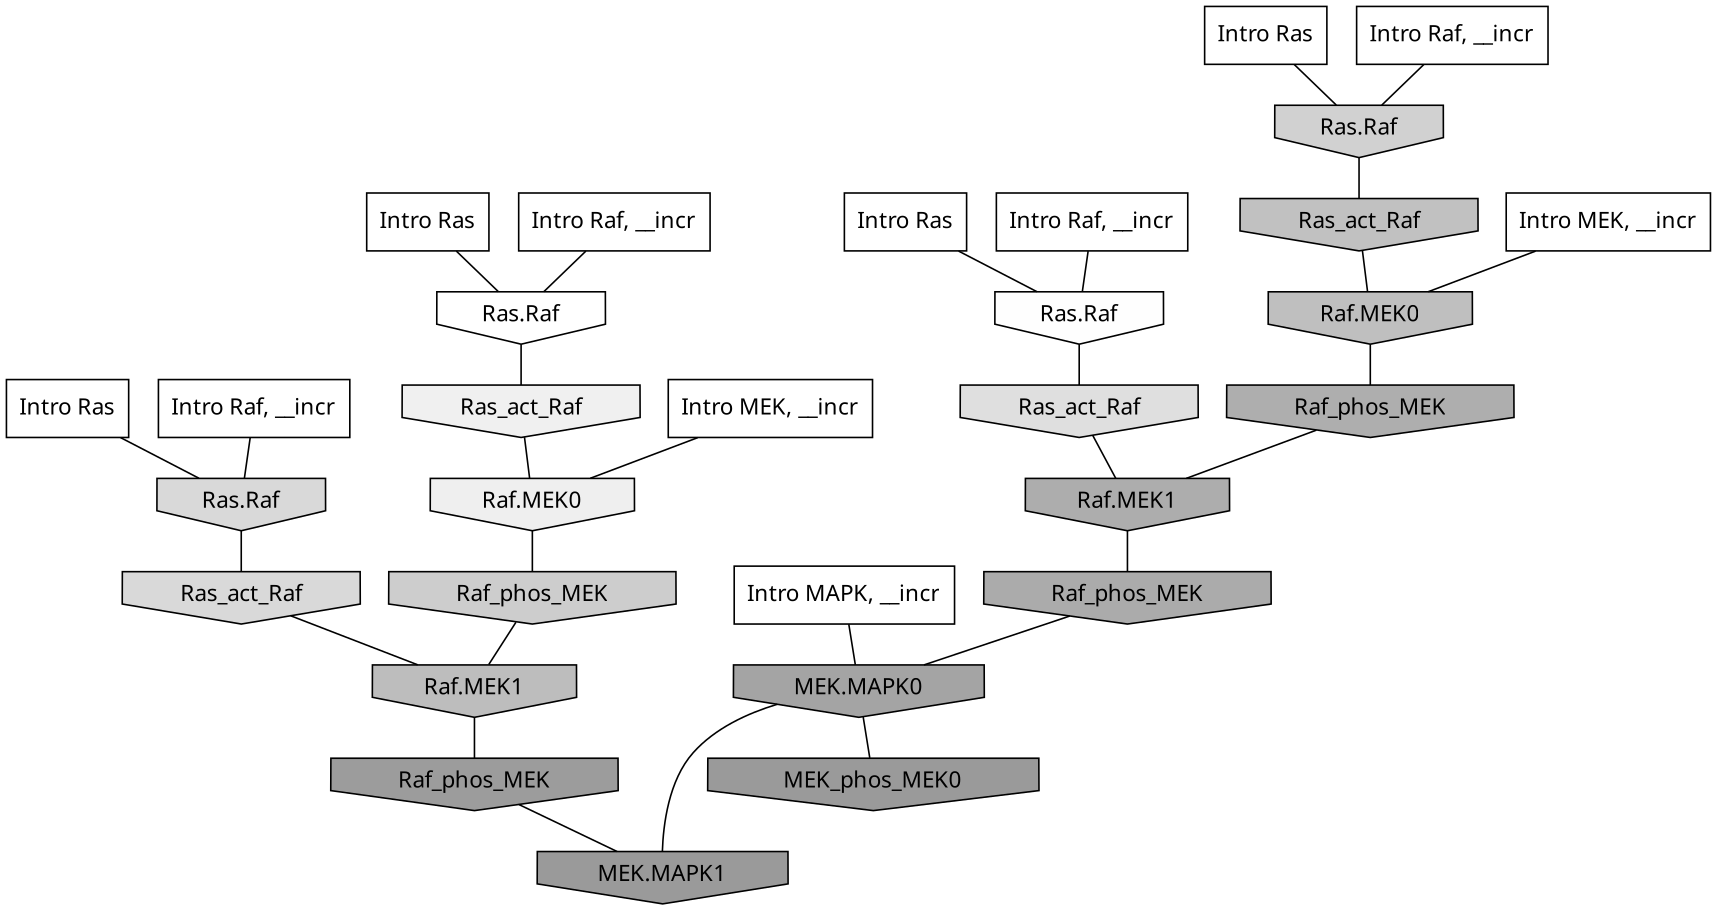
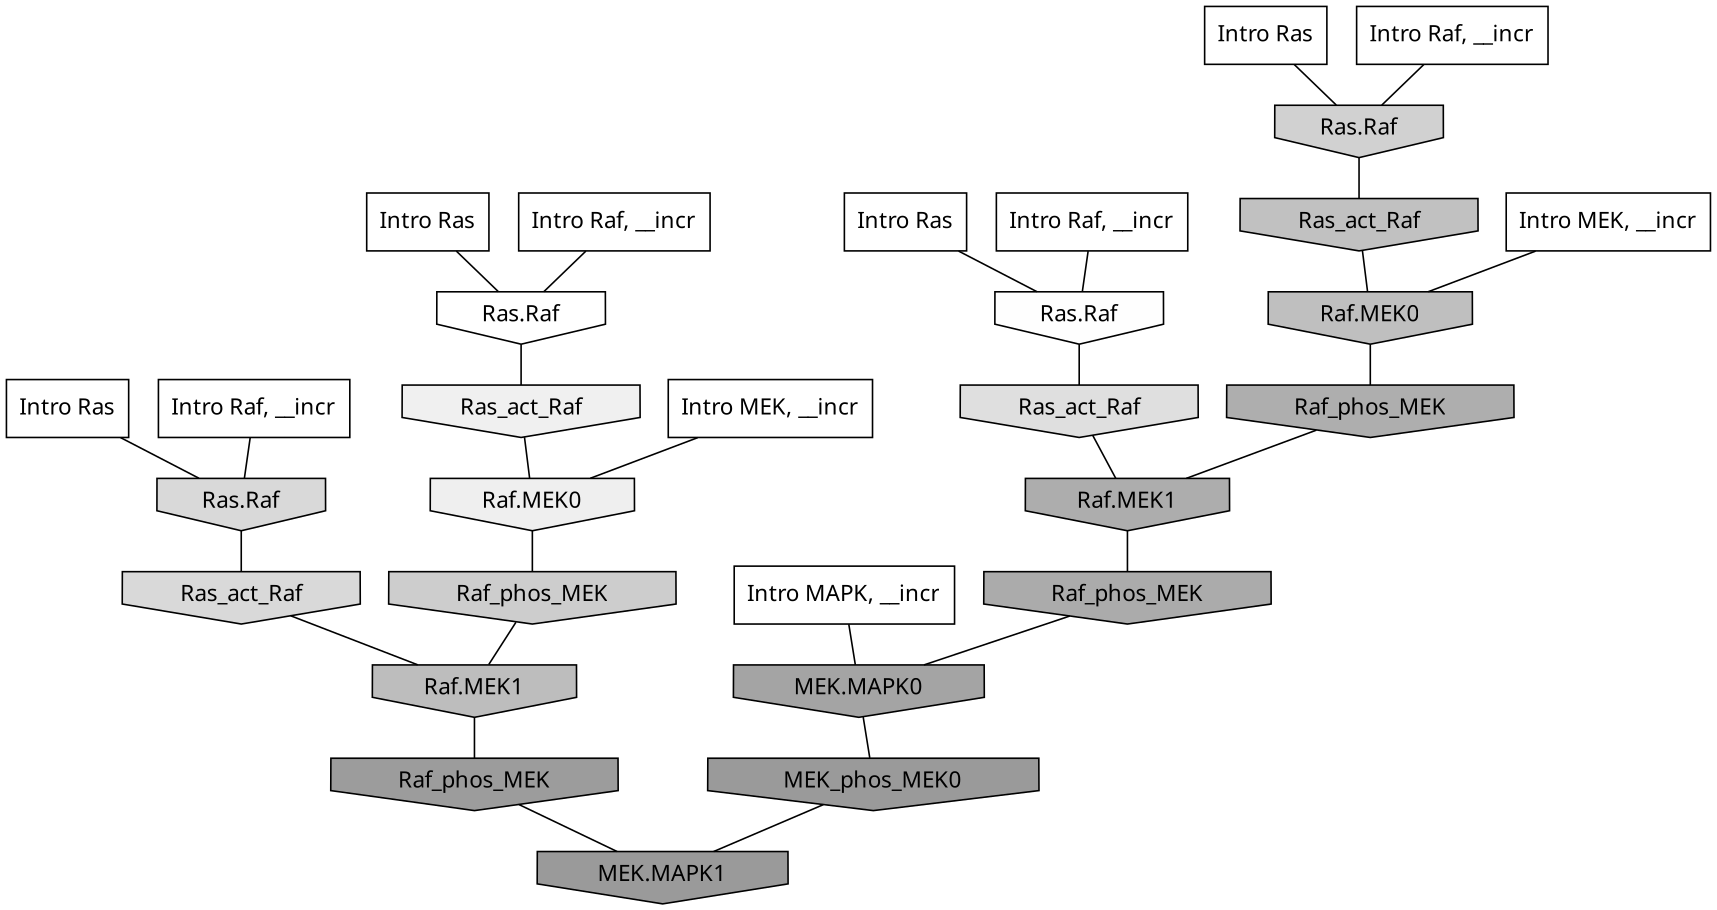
(691, 756) -> (769, 828)
